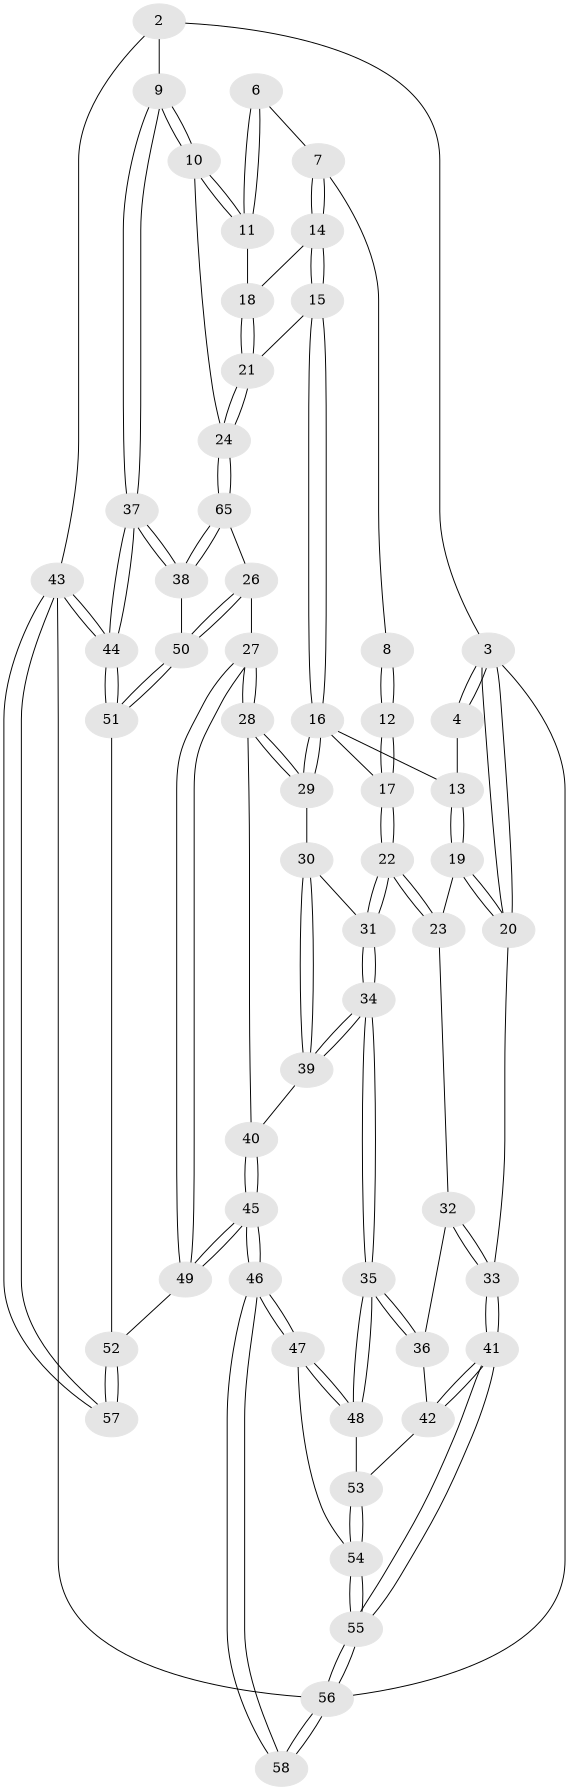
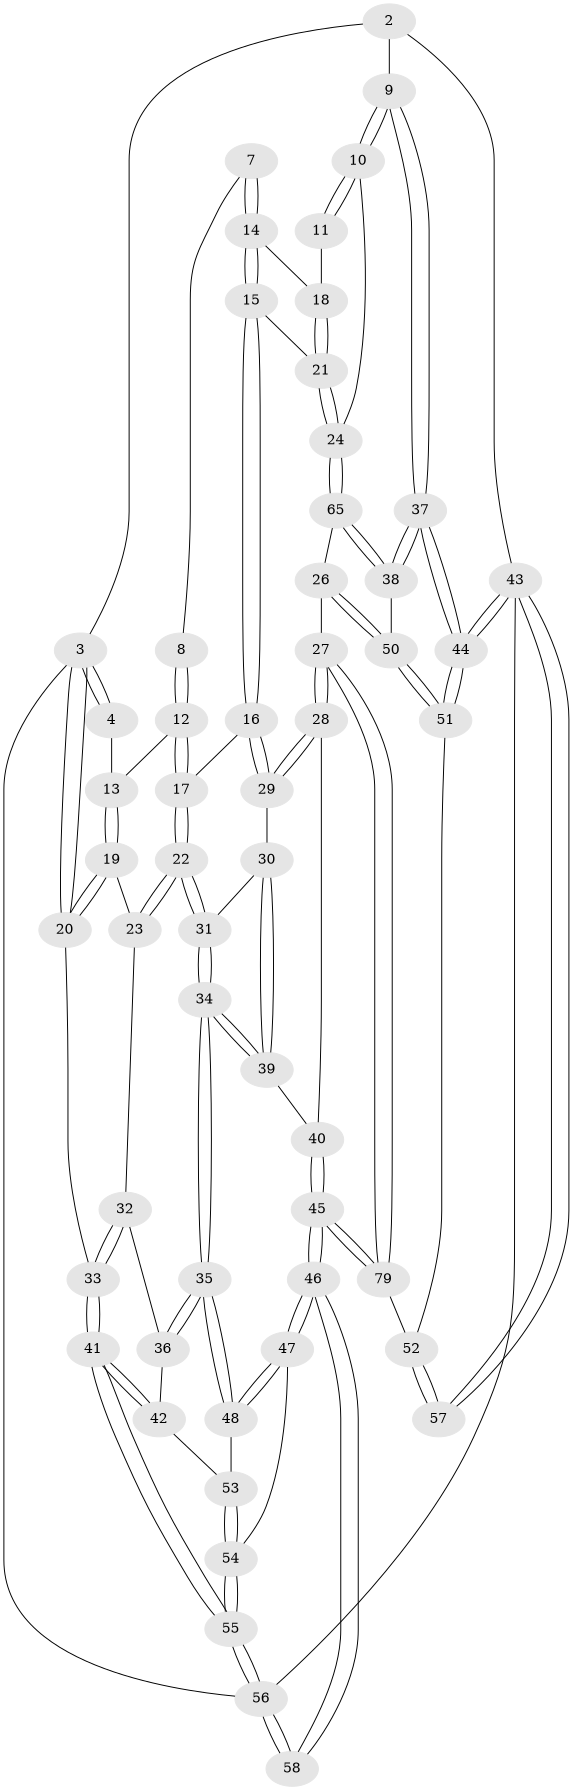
(256, 91) -> none
(387, 755) -> (147, 755)
(185, 1280) -> (383, 1280)
